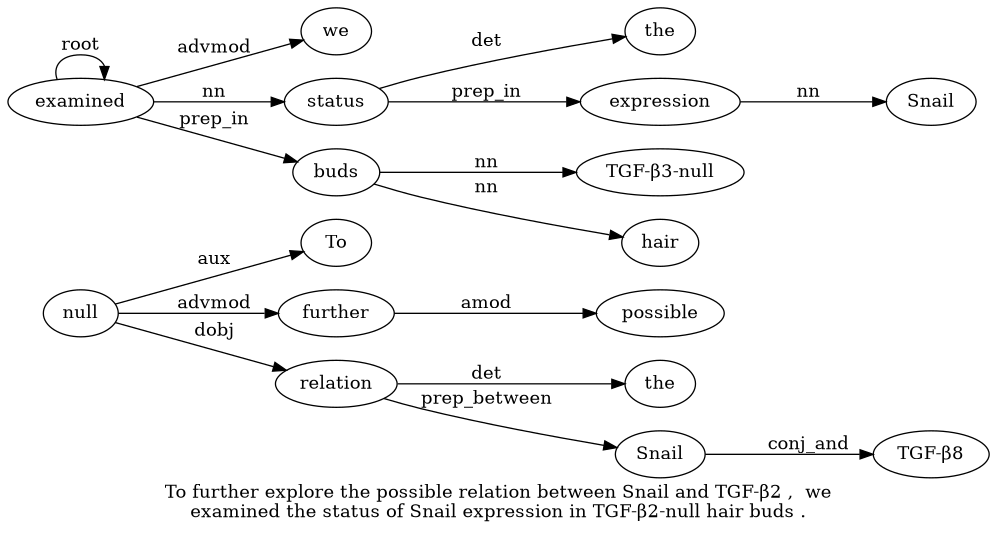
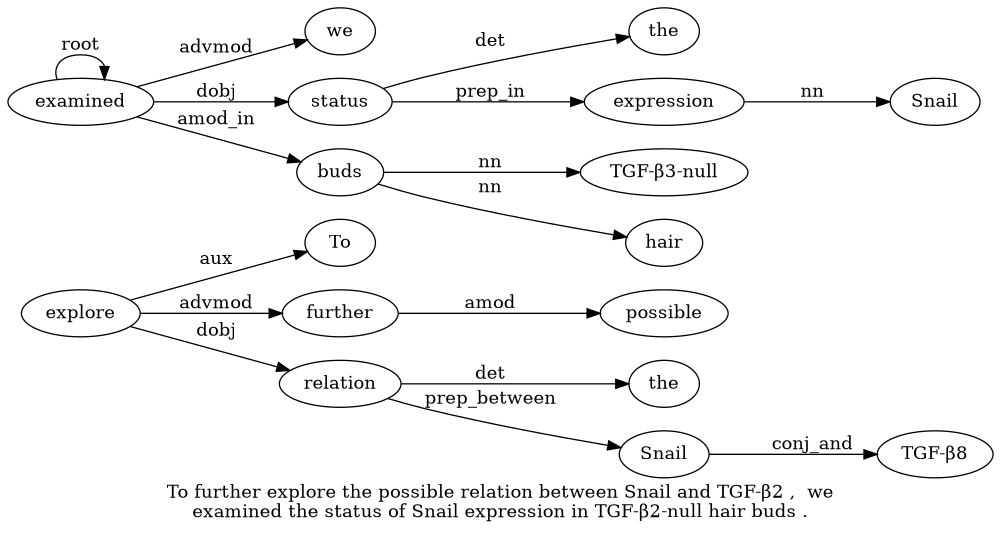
(214, 92) -> (216, 92)
(214, 119) -> (216, 119)
(81, 313) -> (81, 313)
